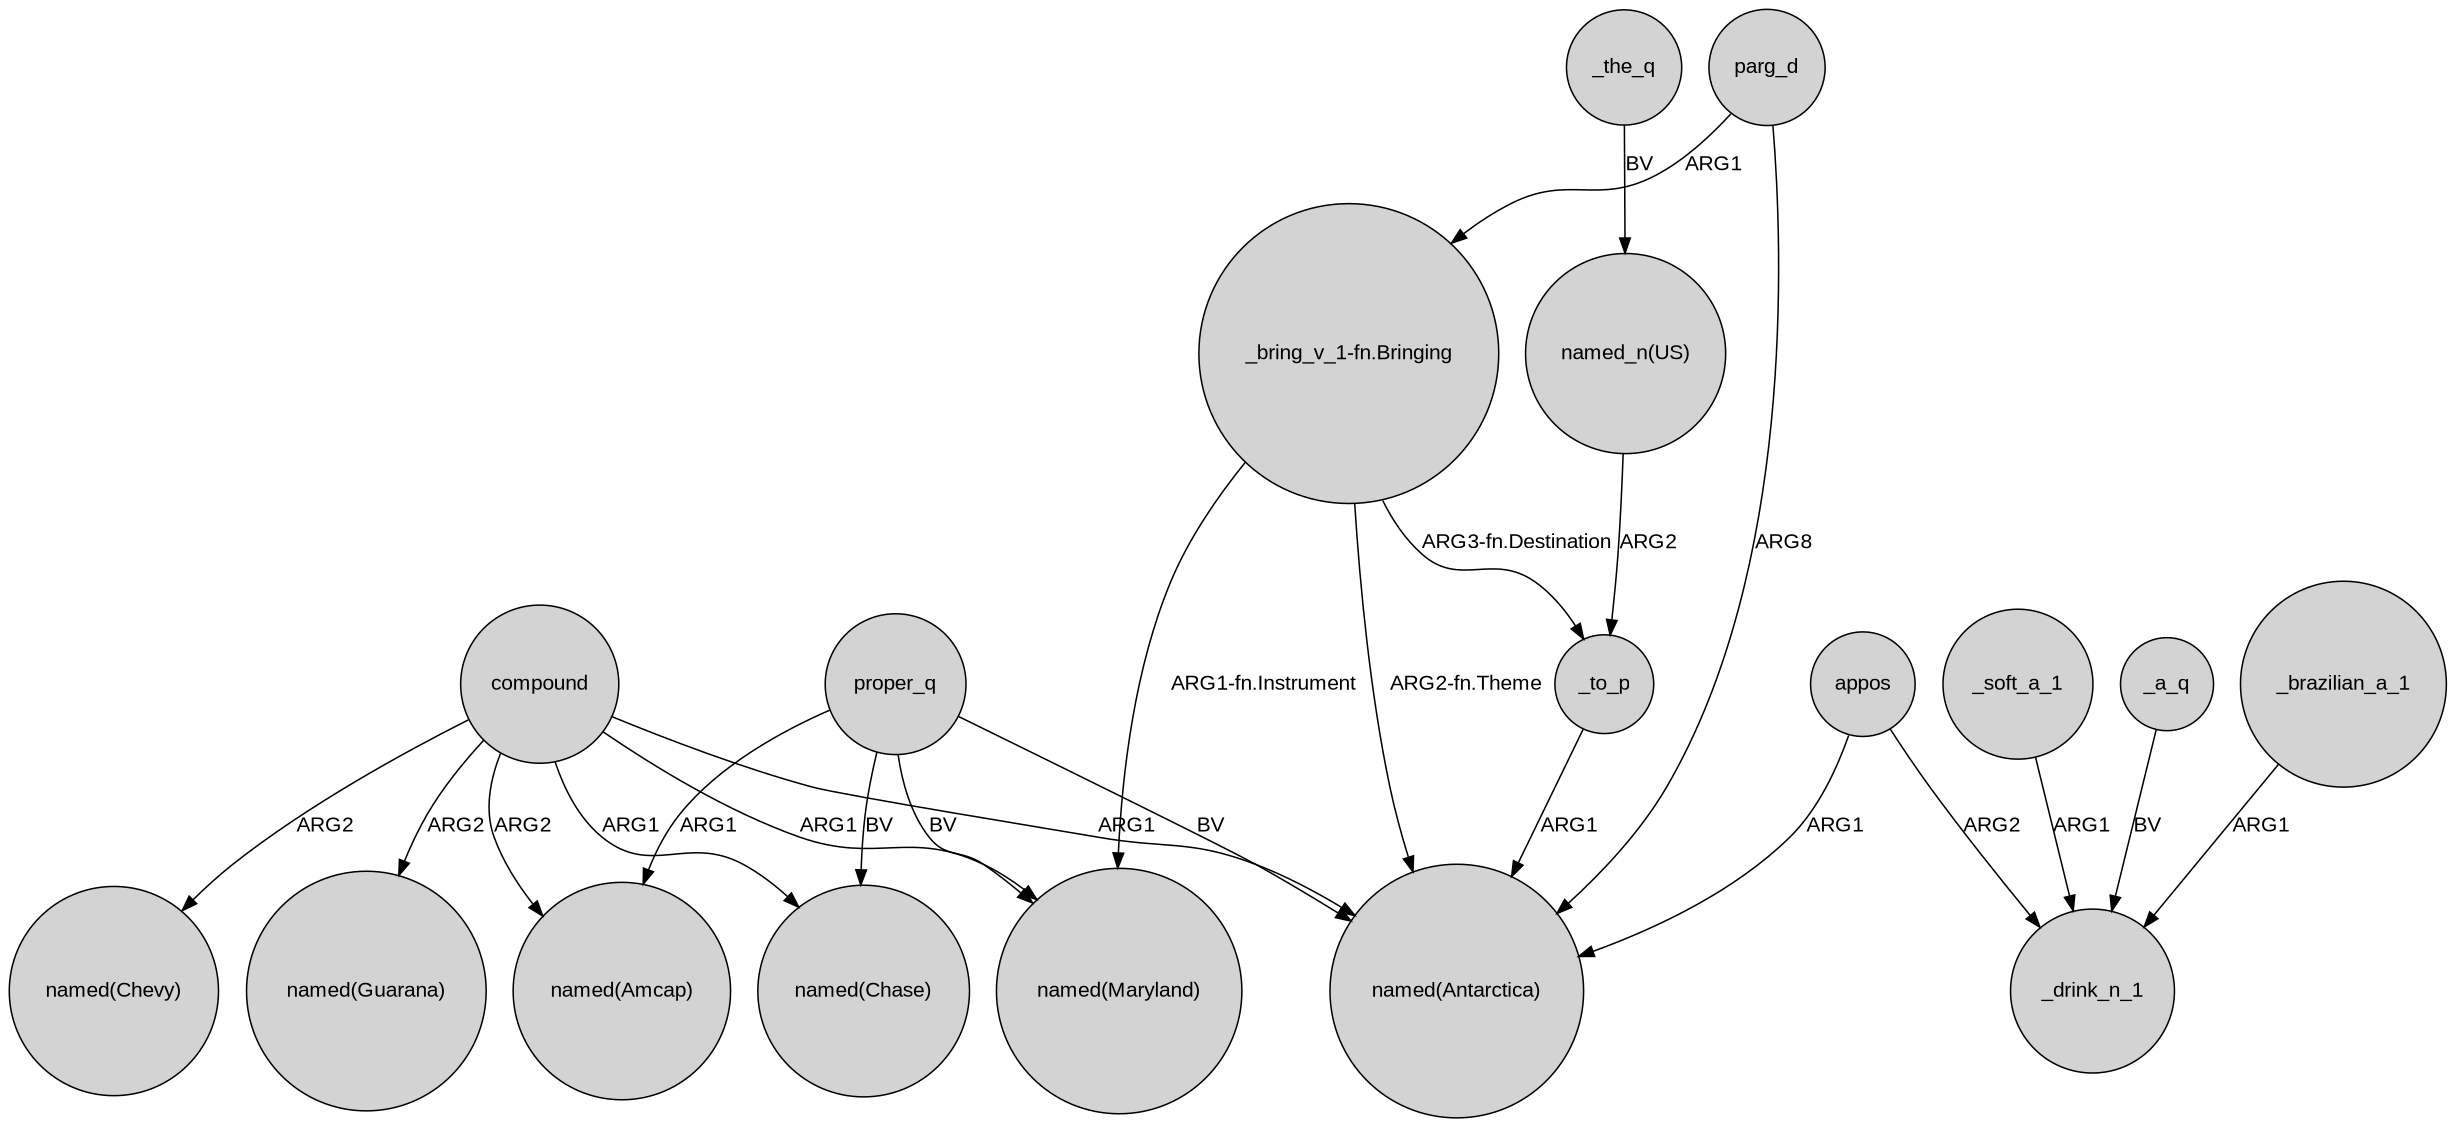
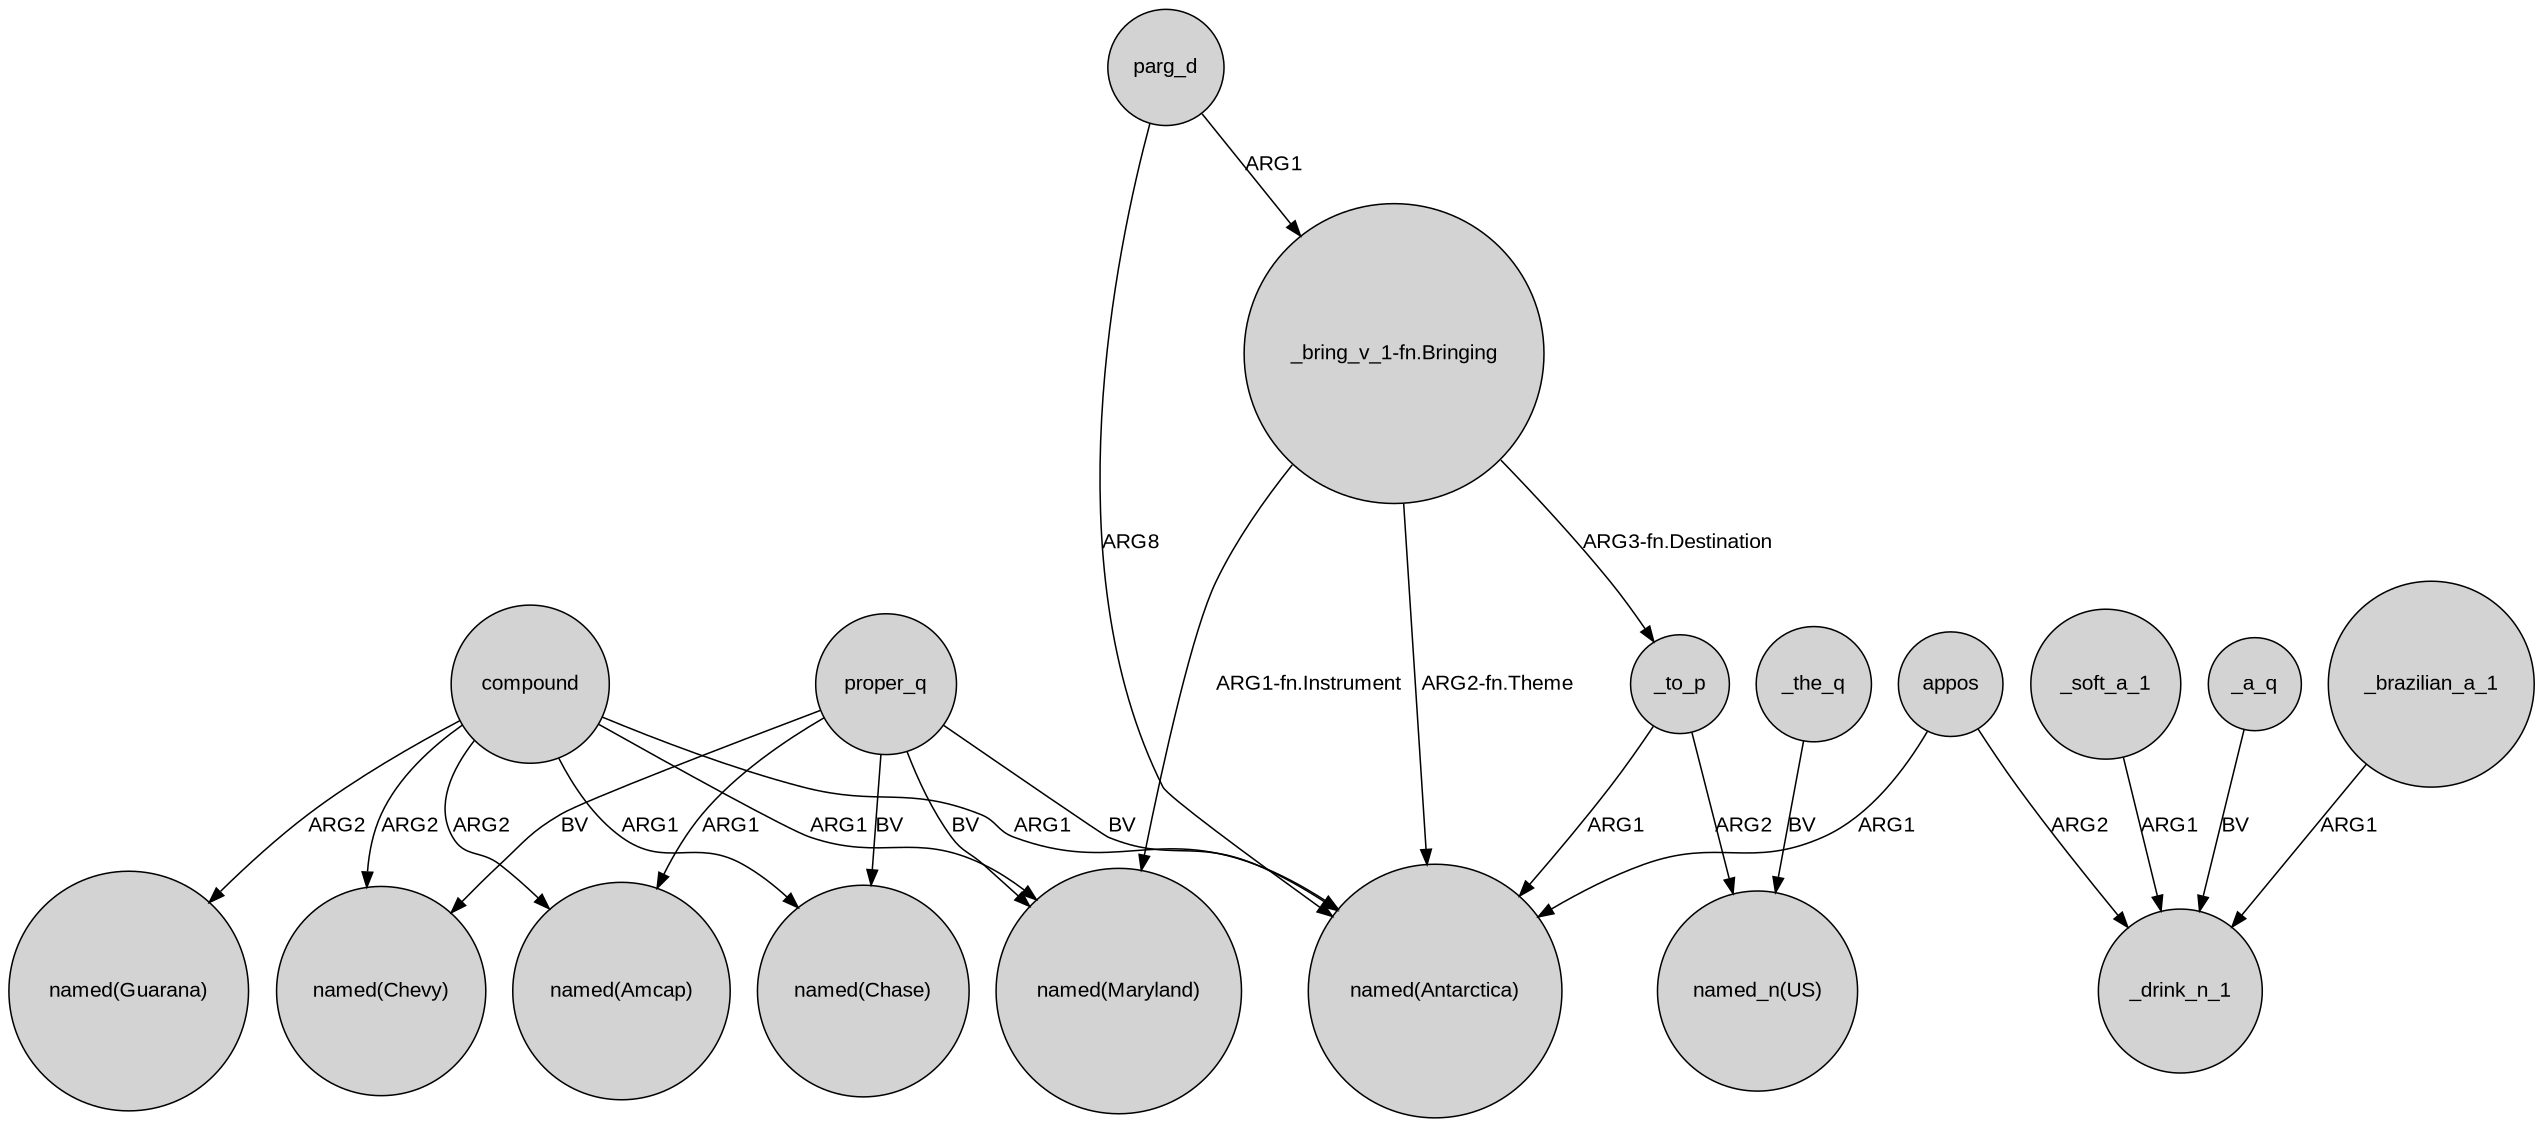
(1619, 537) -> (1711, 805)
none -> (628, 785)
